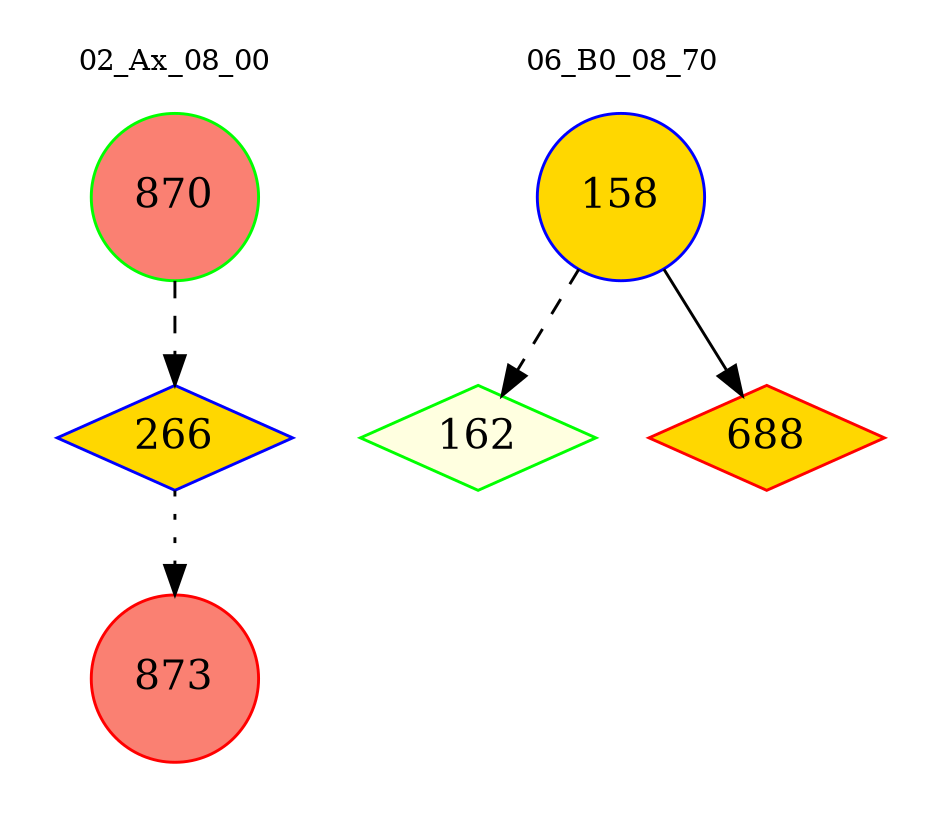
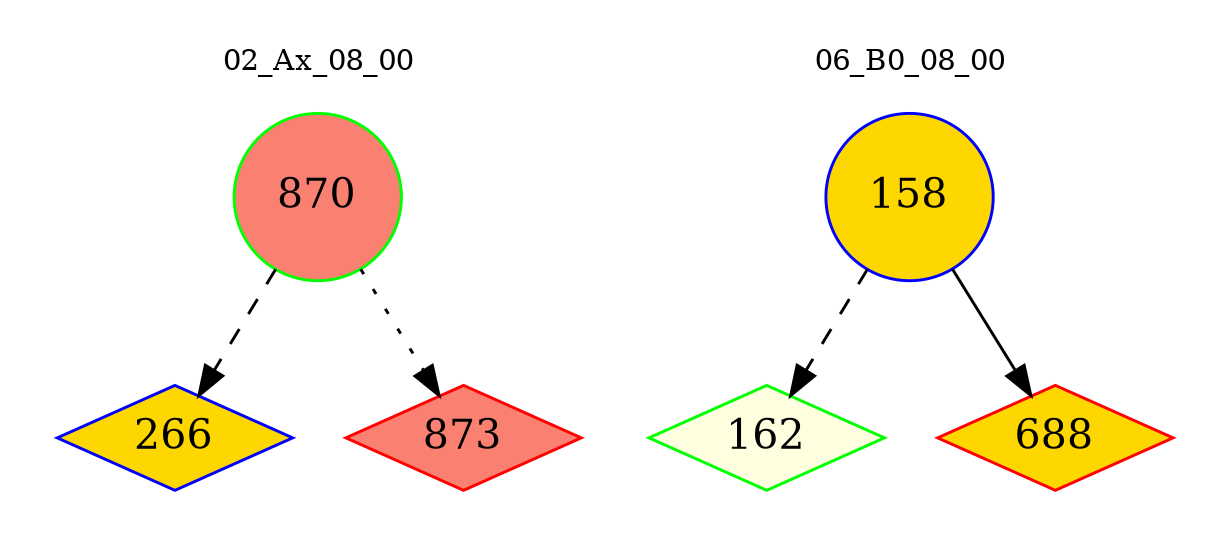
(622, 63) -> (911, 63)
(175, 528) -> (392, 320)
(175, 679) -> (464, 438)
